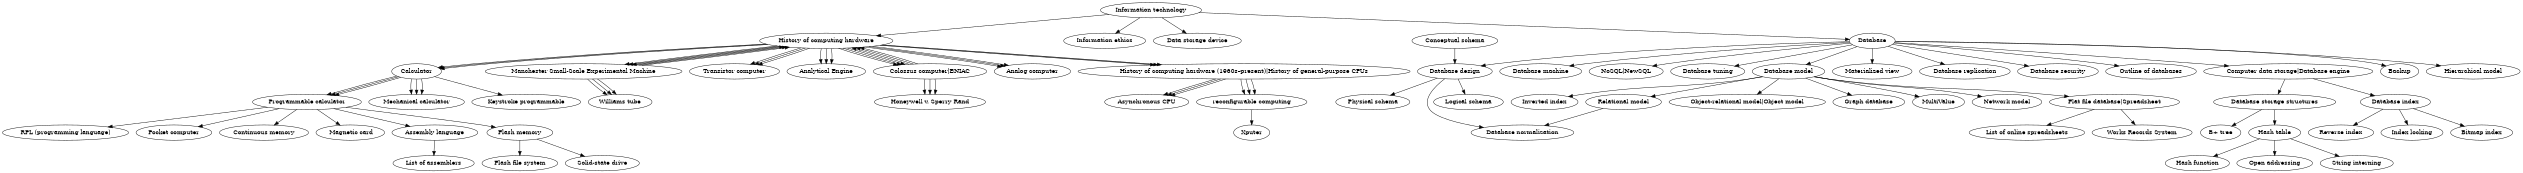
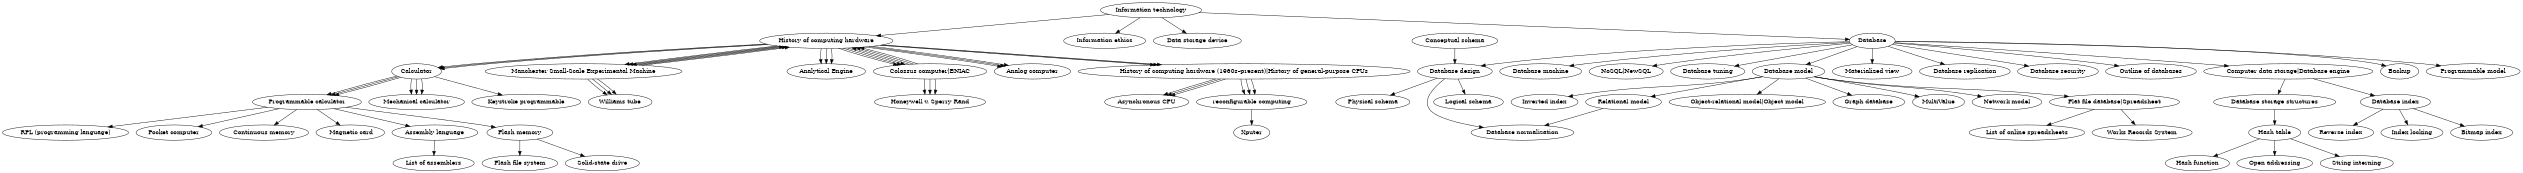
(734, 71) -> none
(2473, 71) -> (2473, 71)
(2221, 133) -> none
